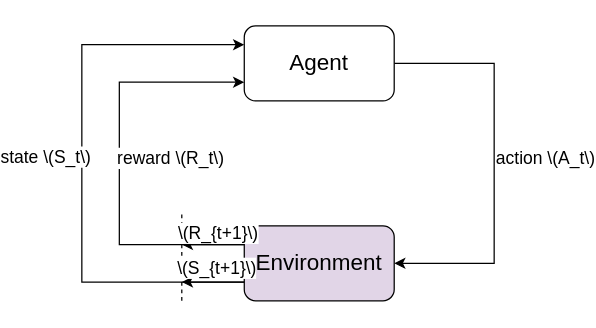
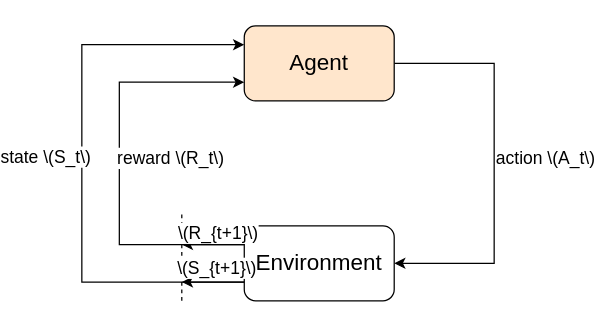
(319, 63) -> (319, 63)
(319, 263) -> (319, 263)
